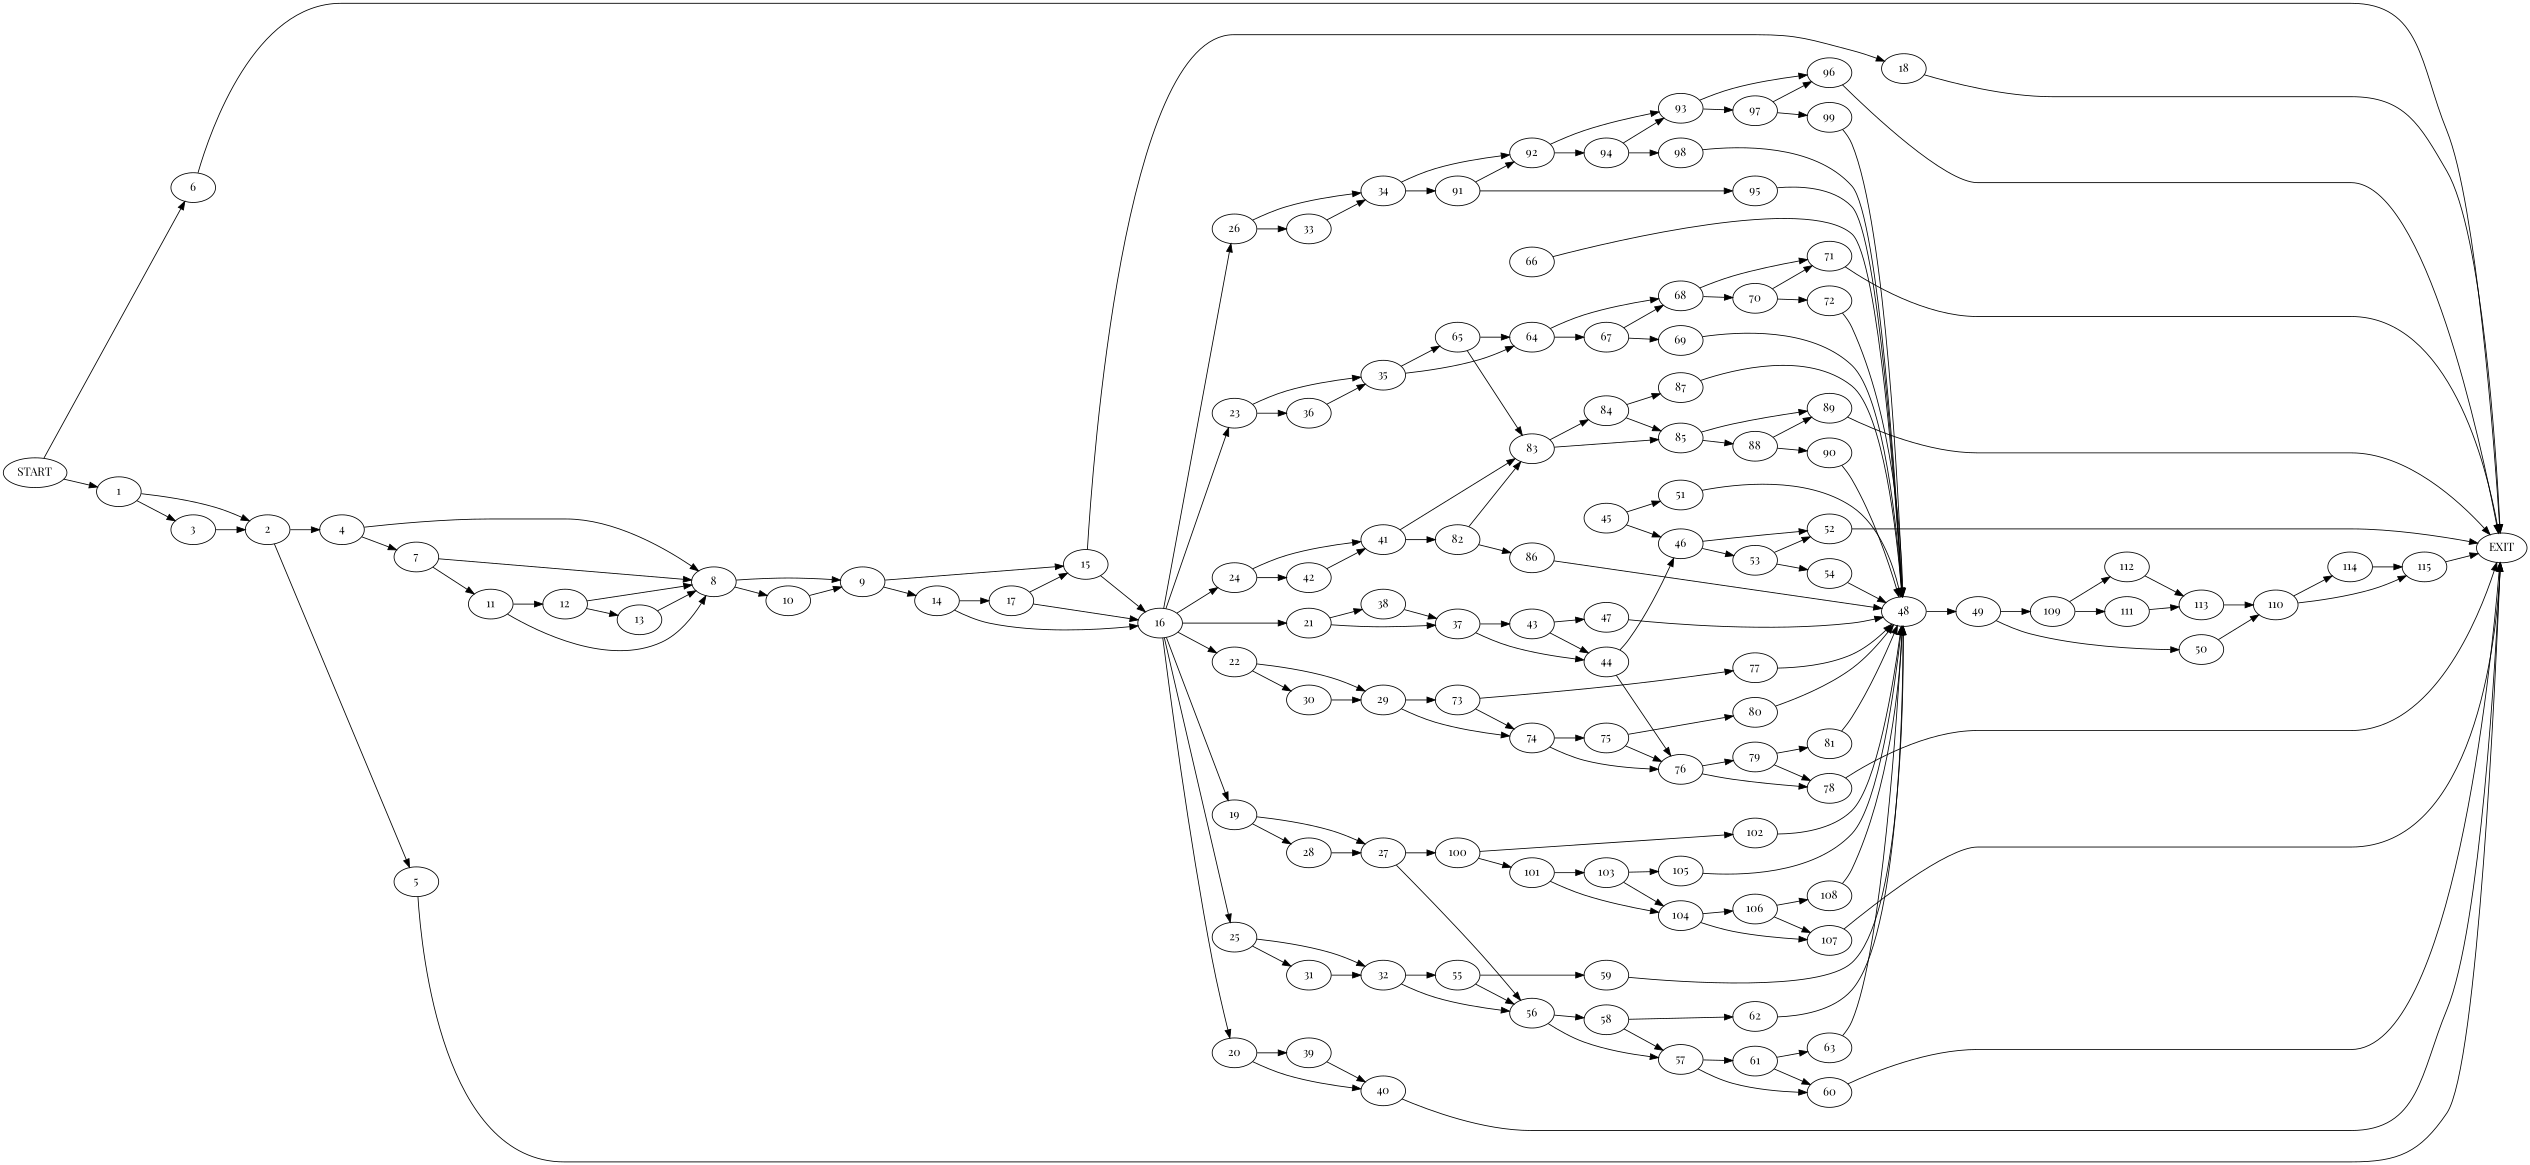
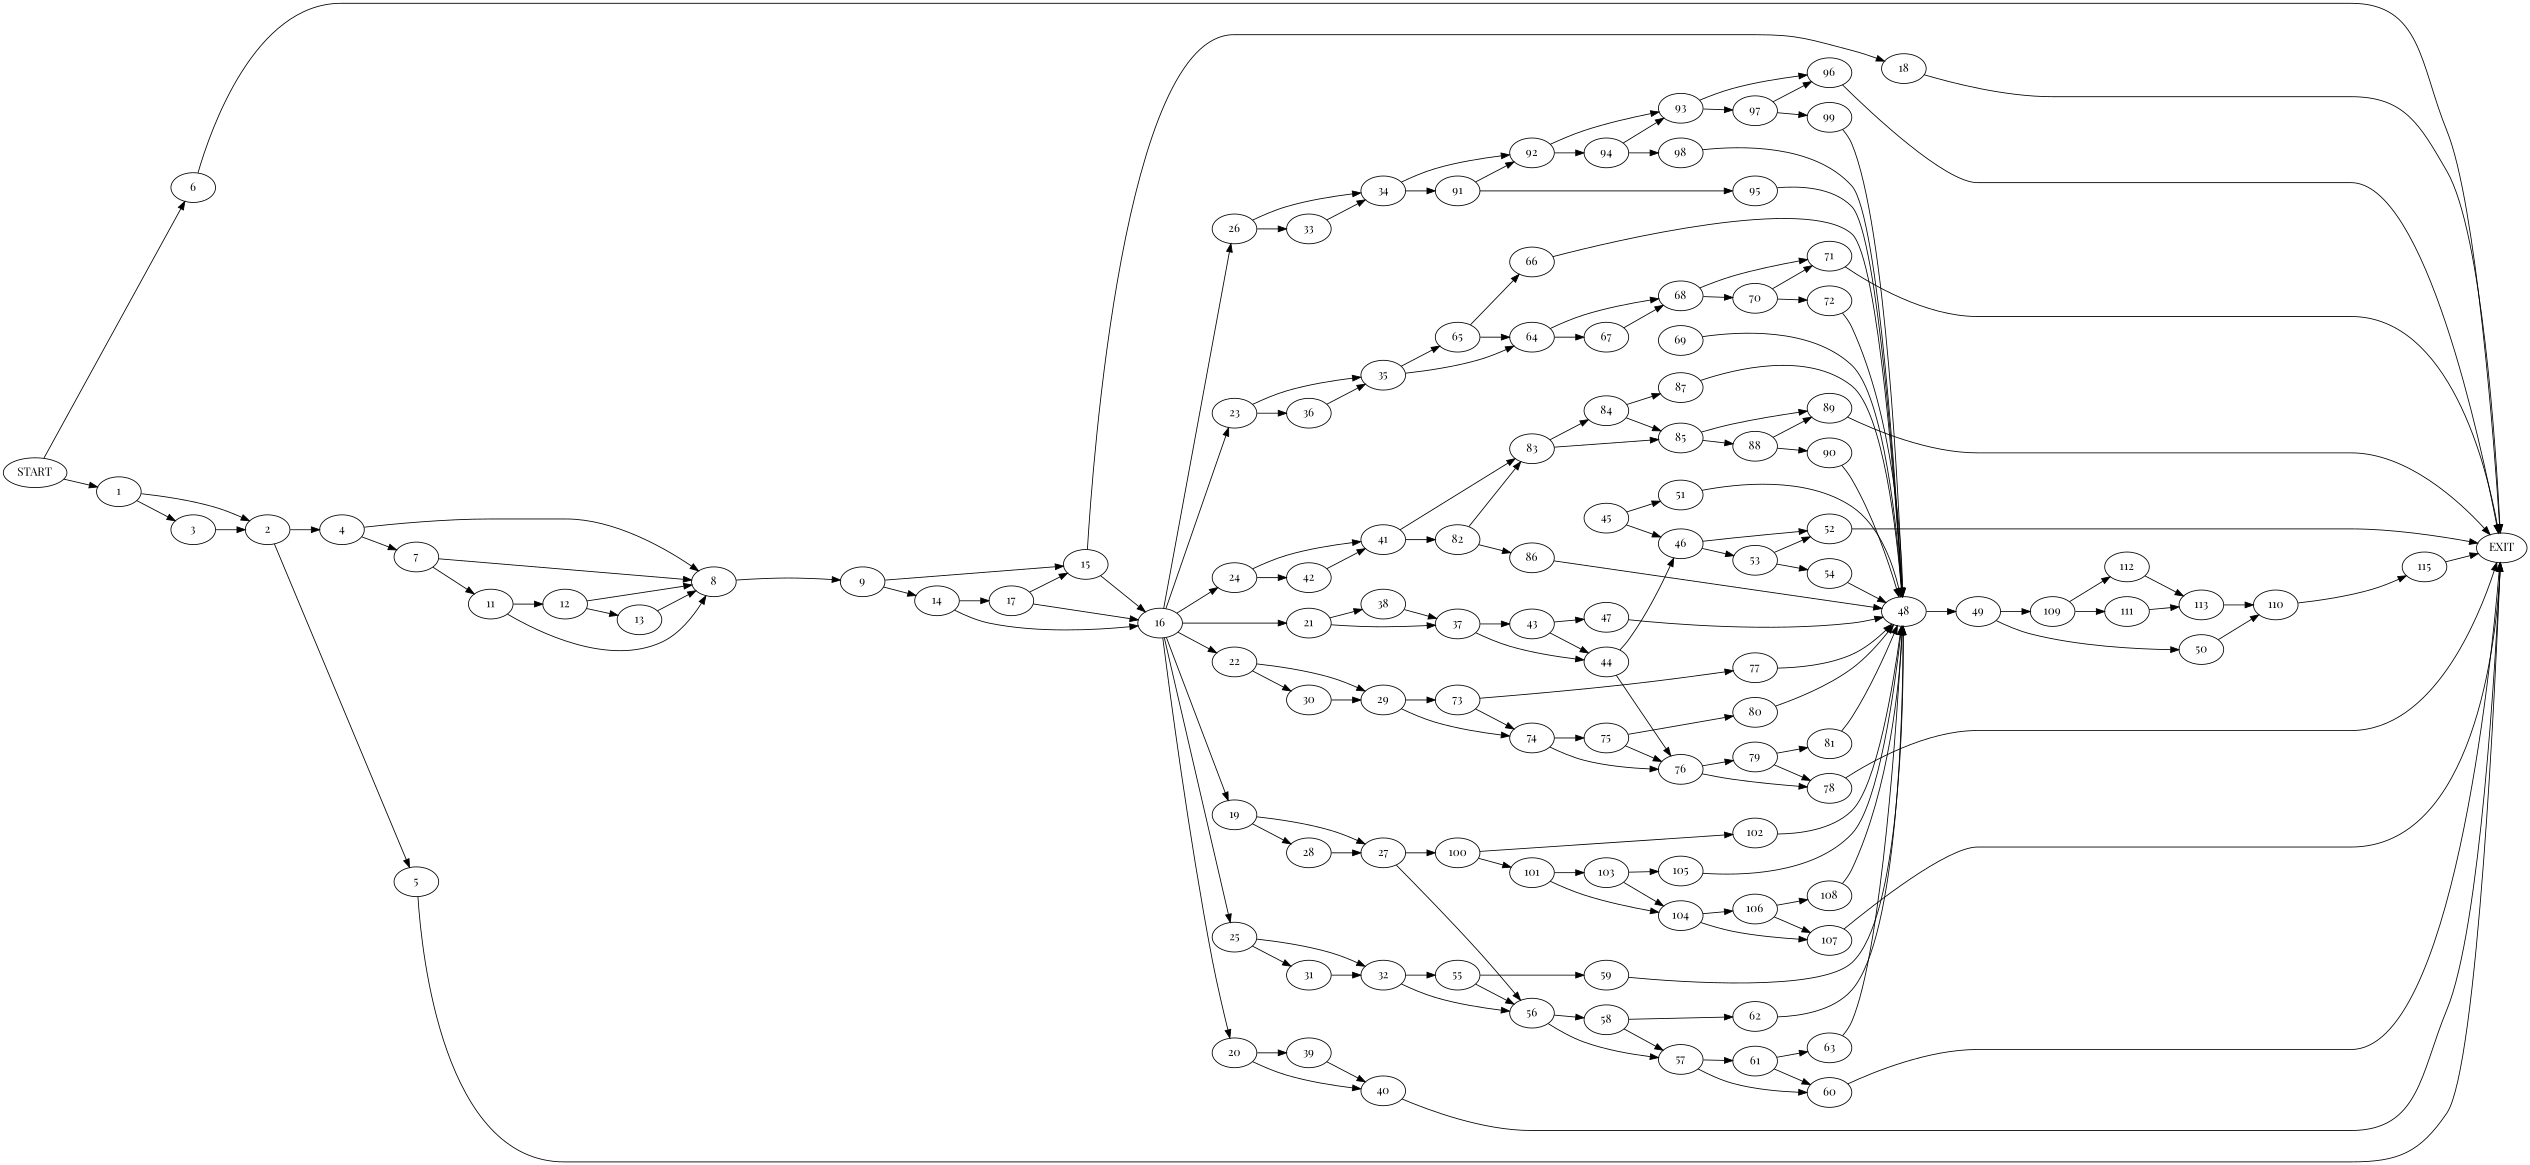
(1640, 339) -> none
(1493, 389) -> (1492, 303)
(2350, 567) -> none
(788, 601) -> none
